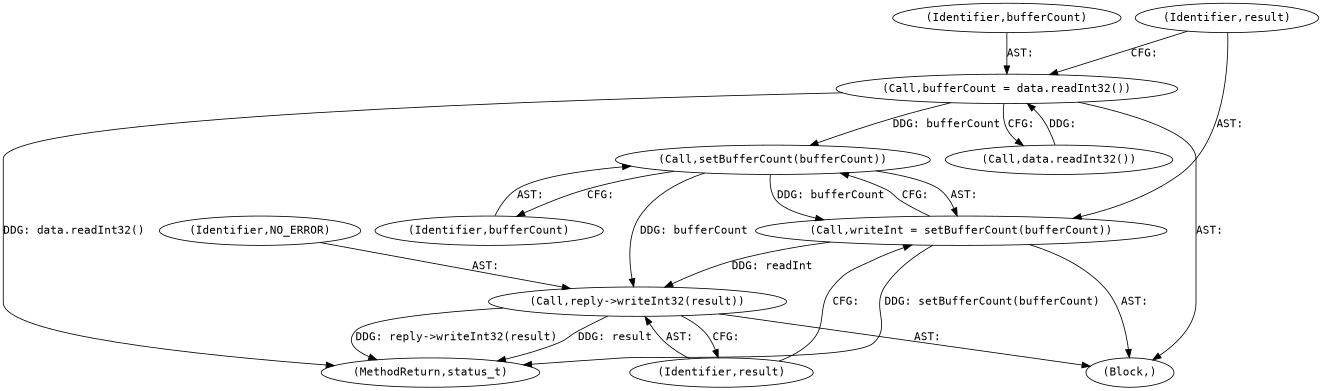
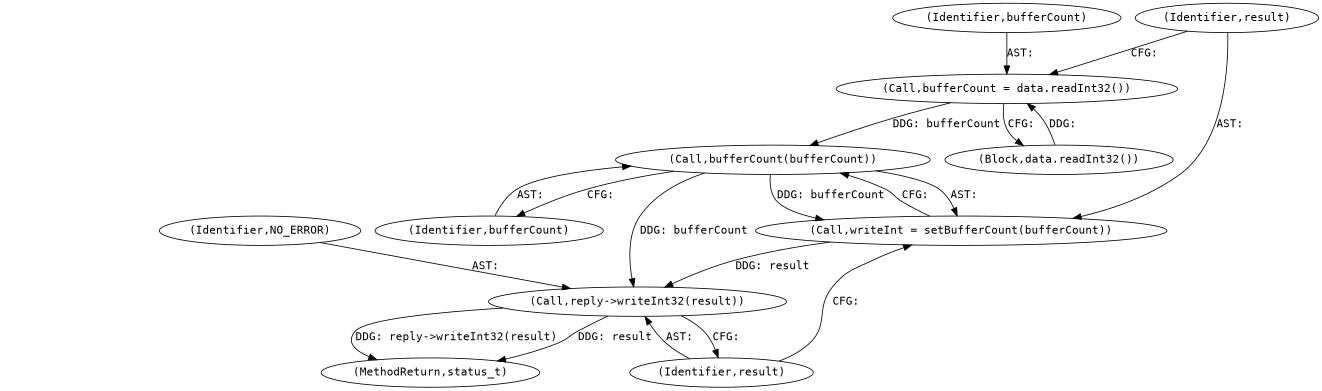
(182, 123) -> none
(773, 160) -> (773, 160)
(1059, 160) -> (1059, 160)
(772, 266) -> (772, 266)
(765, 356) -> none
(1130, 373) -> none
